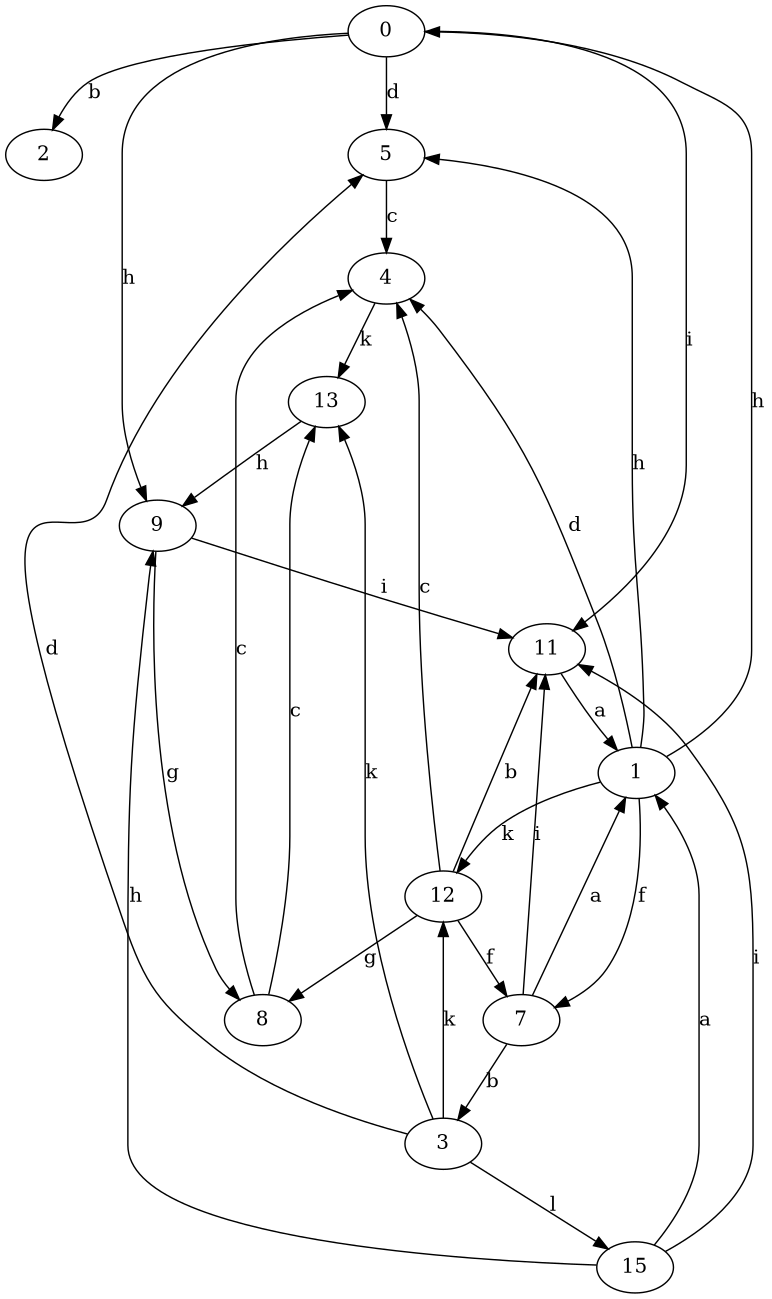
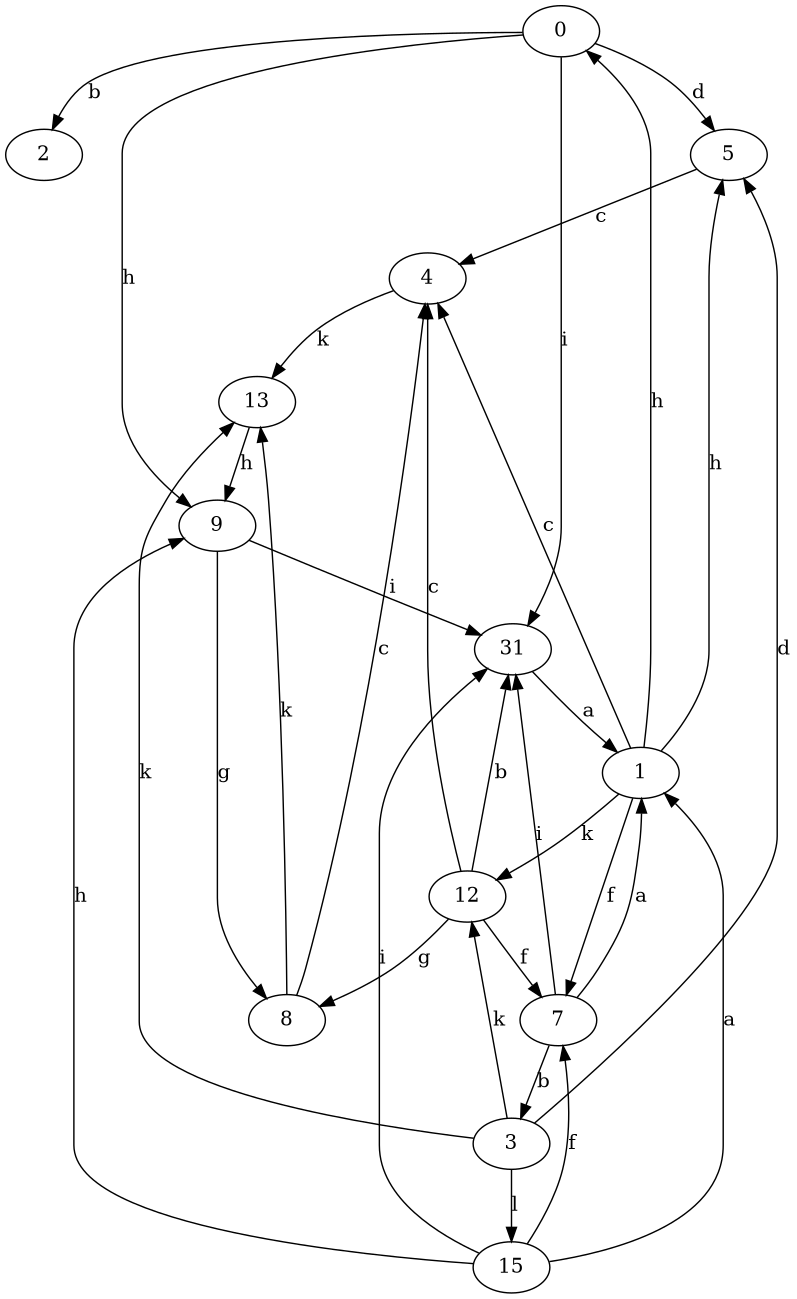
(575, 526) -> (548, 526)
(547, 649) -> (513, 649)
(296, 711) -> (286, 711)
none -> (565, 1156)
